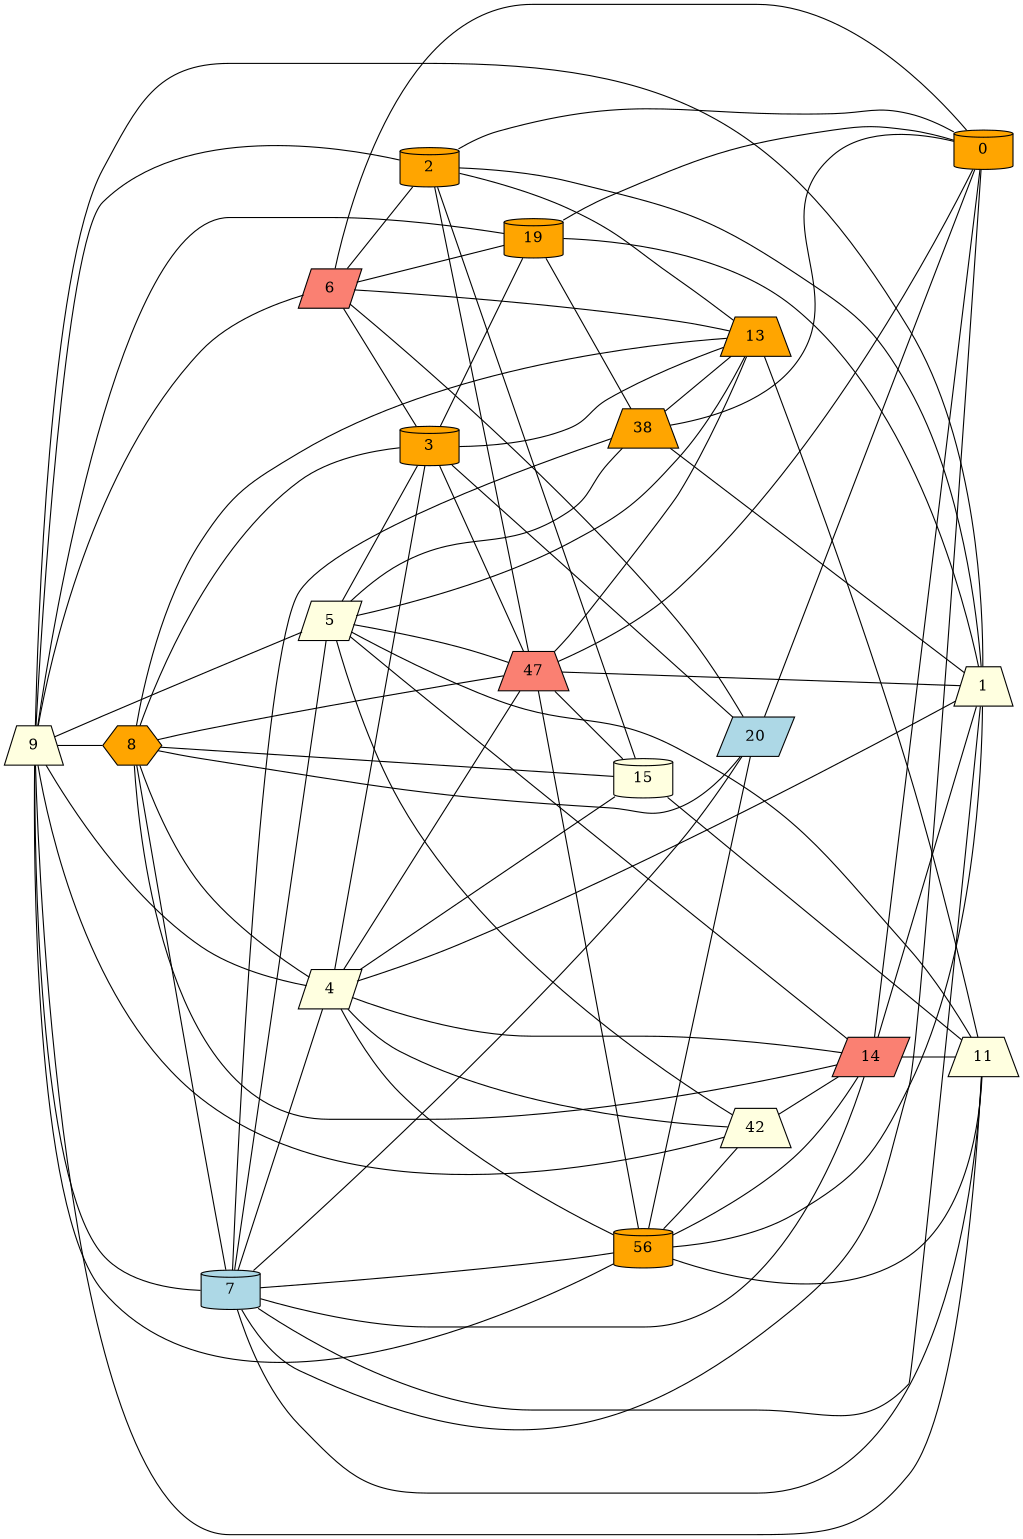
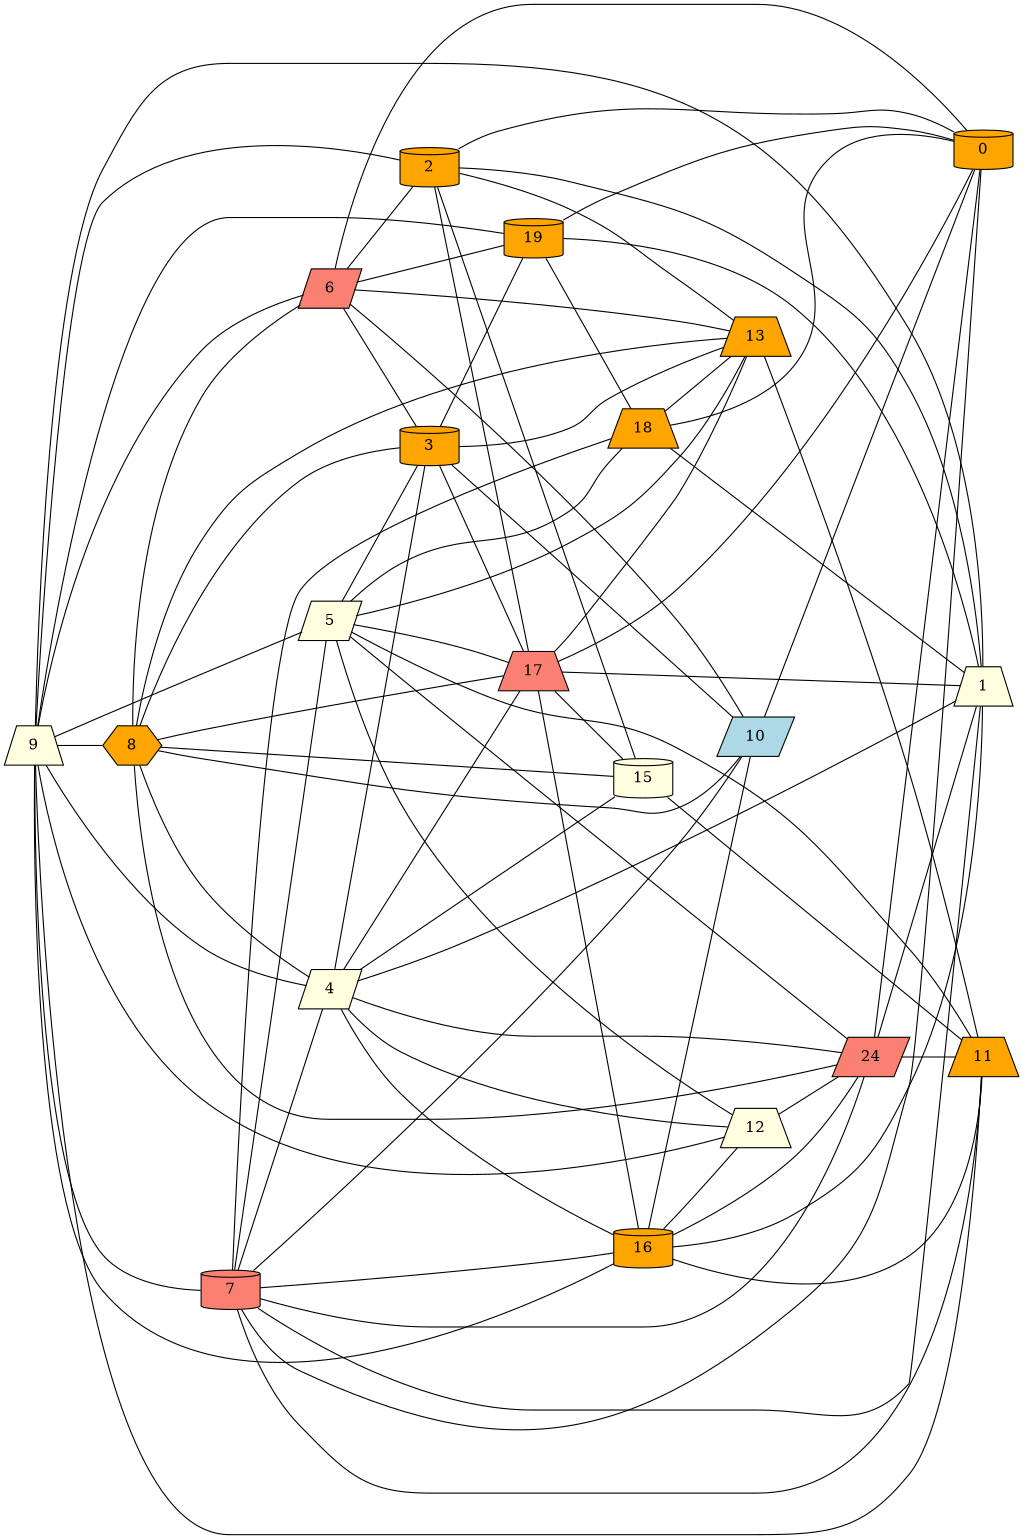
(643, 428) -> (643, 428)
(534, 671) -> (534, 671)
(756, 737) -> (756, 737)
(180, 1018) -> (162, 490)
(871, 1057) -> (871, 1057)
(983, 1057) -> (983, 1057)
(756, 1128) -> (756, 1128)
(643, 1248) -> (643, 1248)
(231, 1290) -> (231, 1290)
